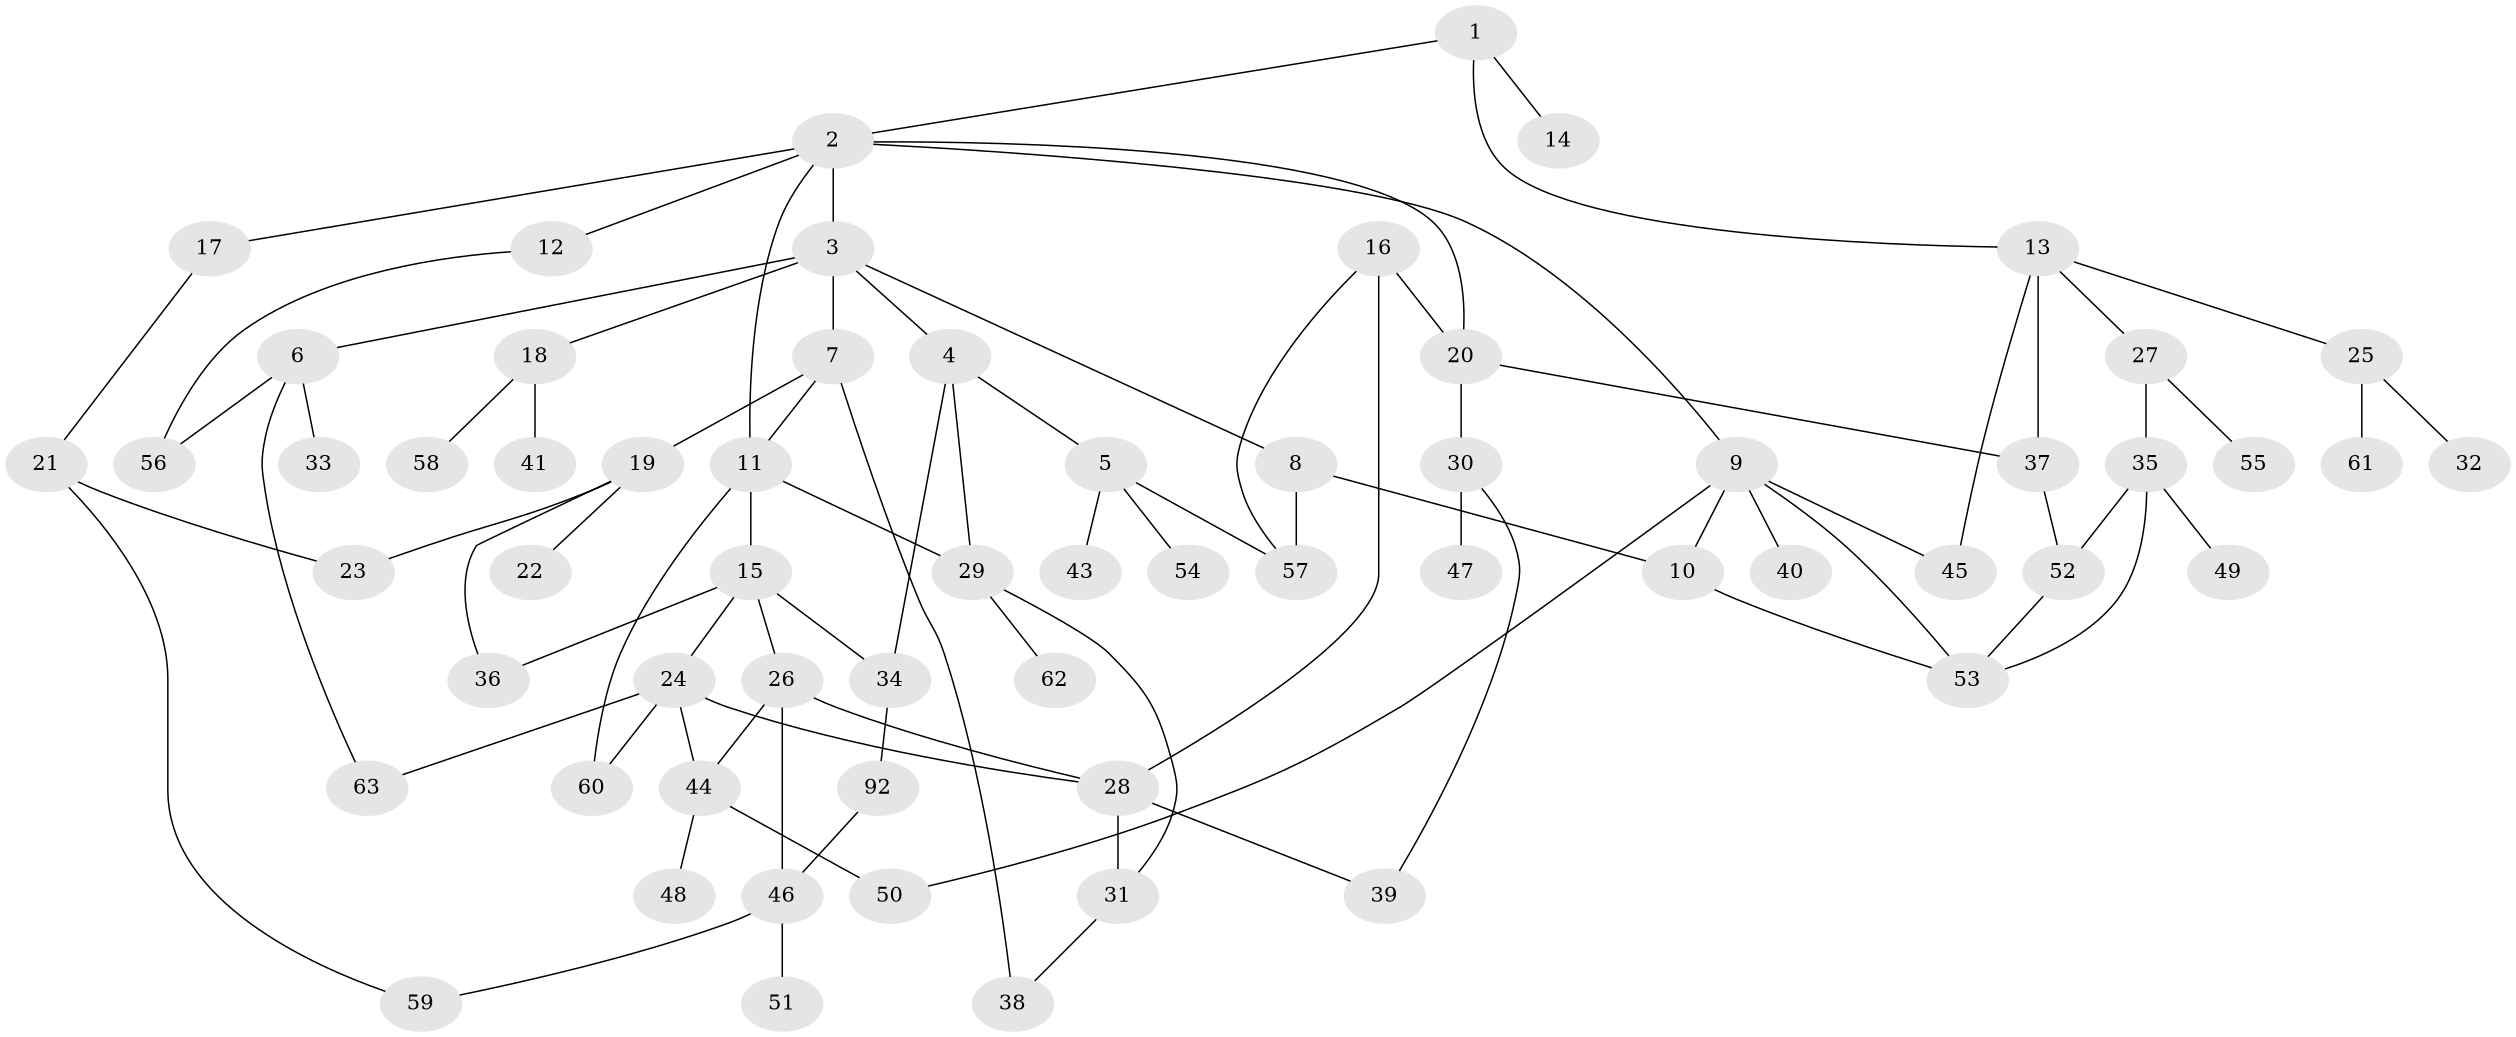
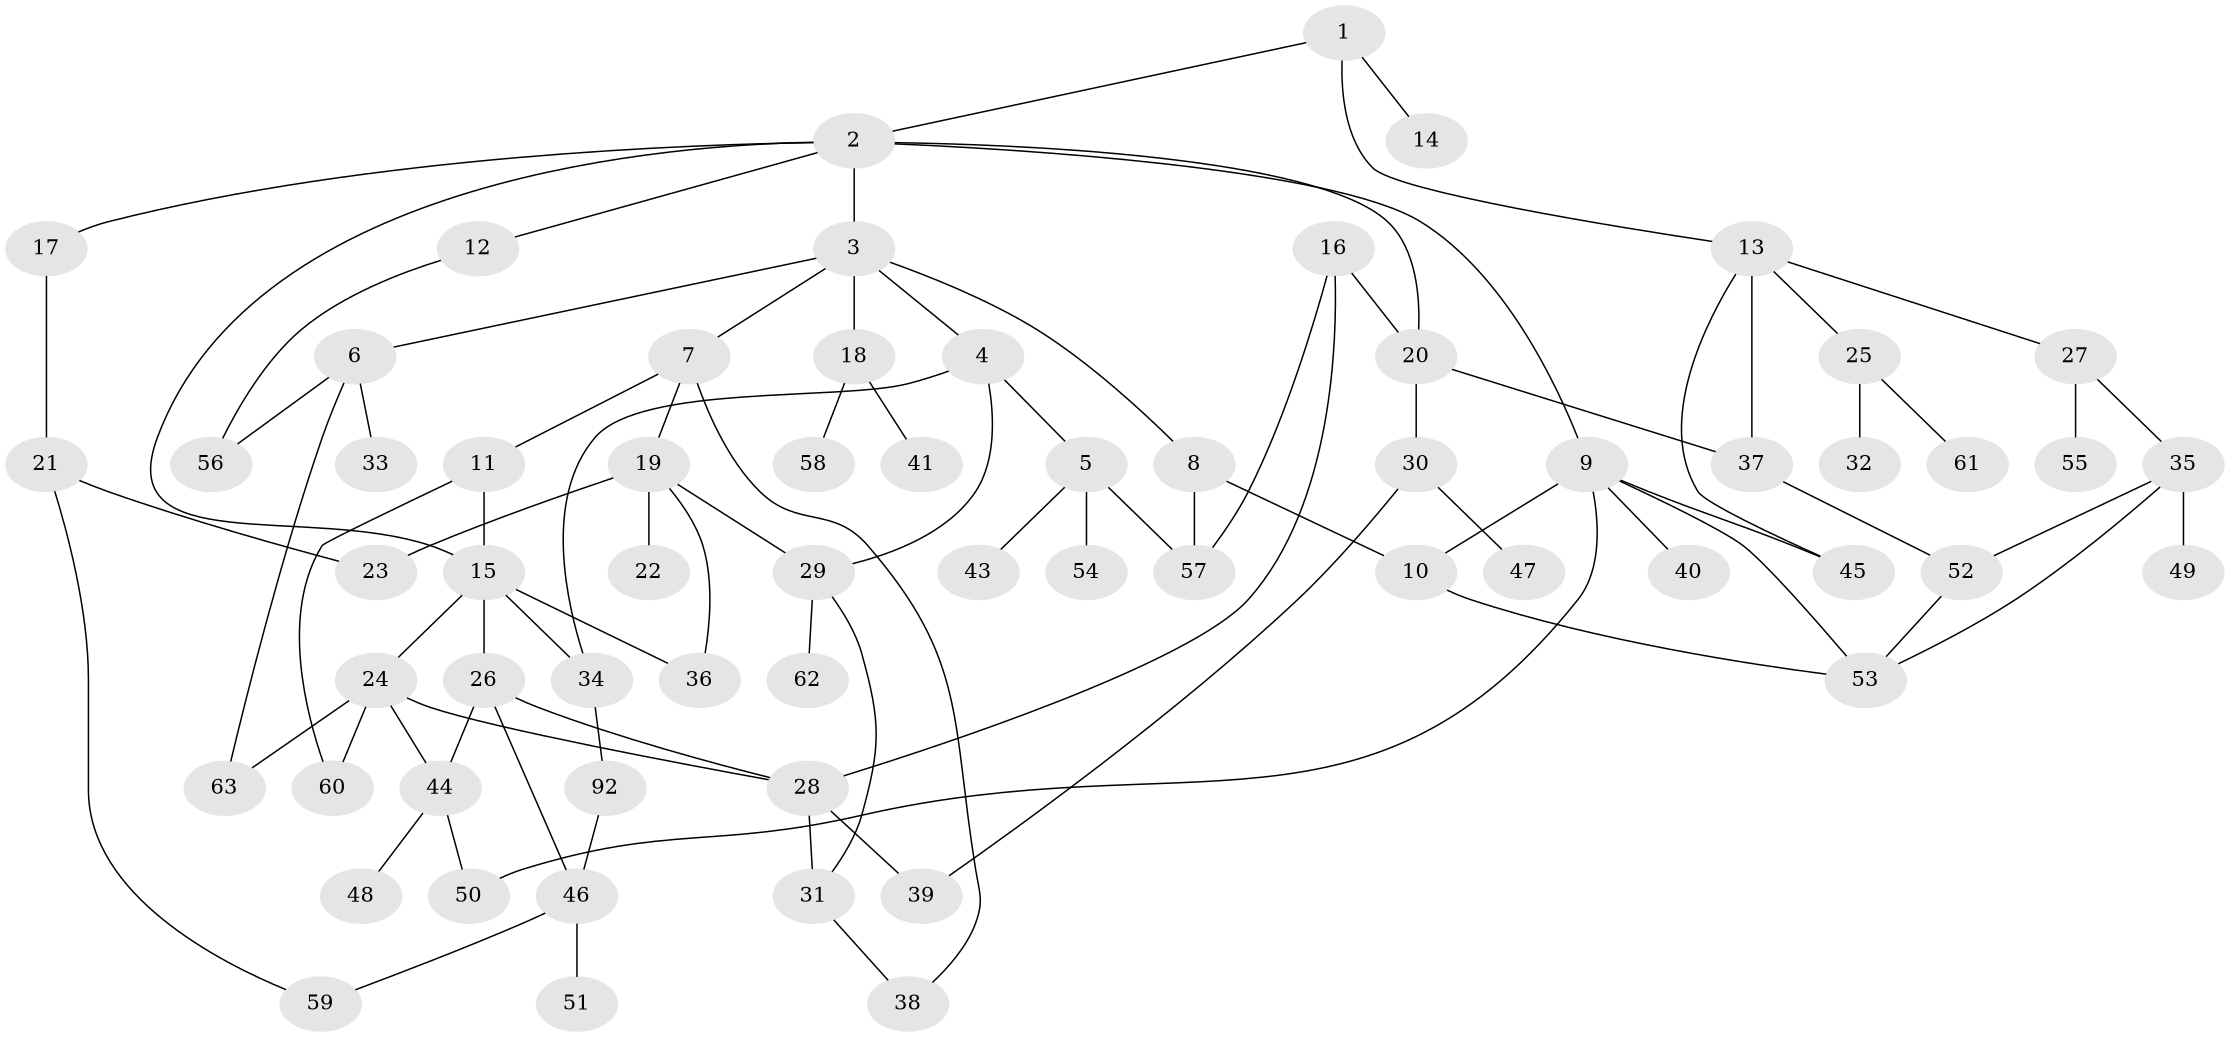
(760, 295) -> (278, 284)
(862, 519) -> (731, 519)
